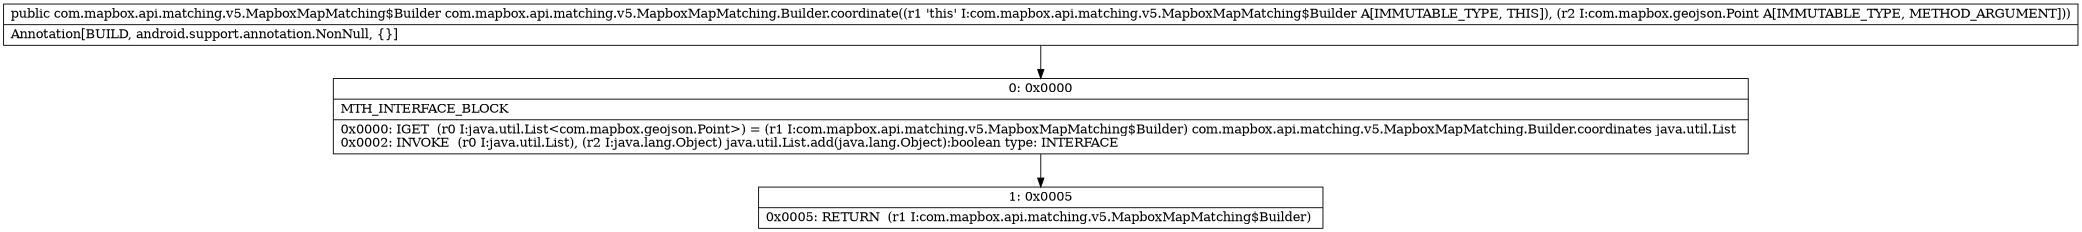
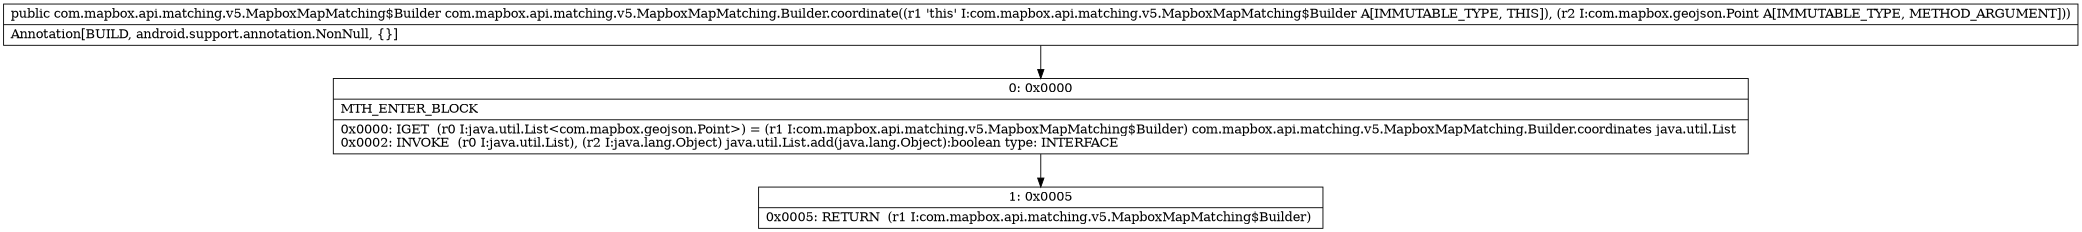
(424, 109) -> (410, 109)
